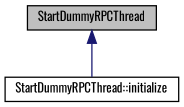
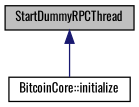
(92, 89) -> (70, 89)
